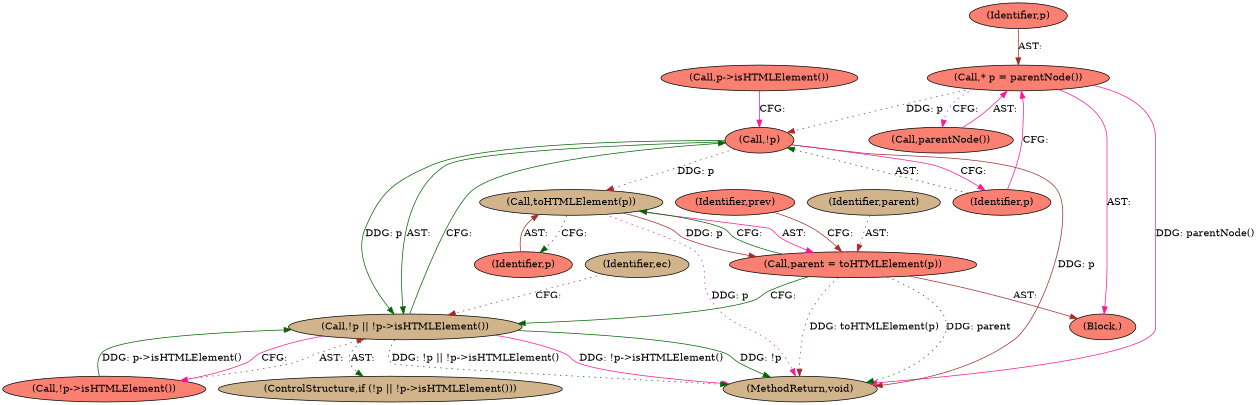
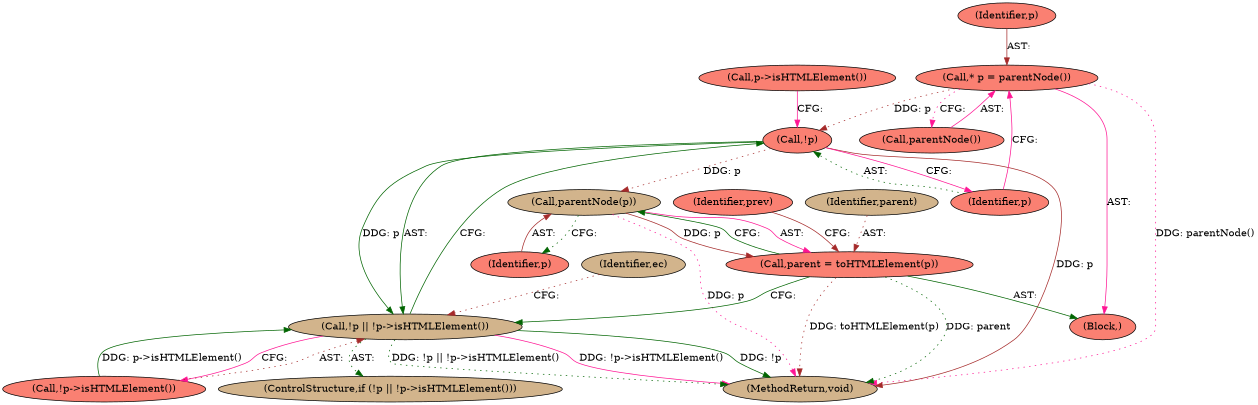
(571, 202) -> (584, 202)
(991, 294) -> (990, 294)
(1152, 332) -> (1154, 330)
